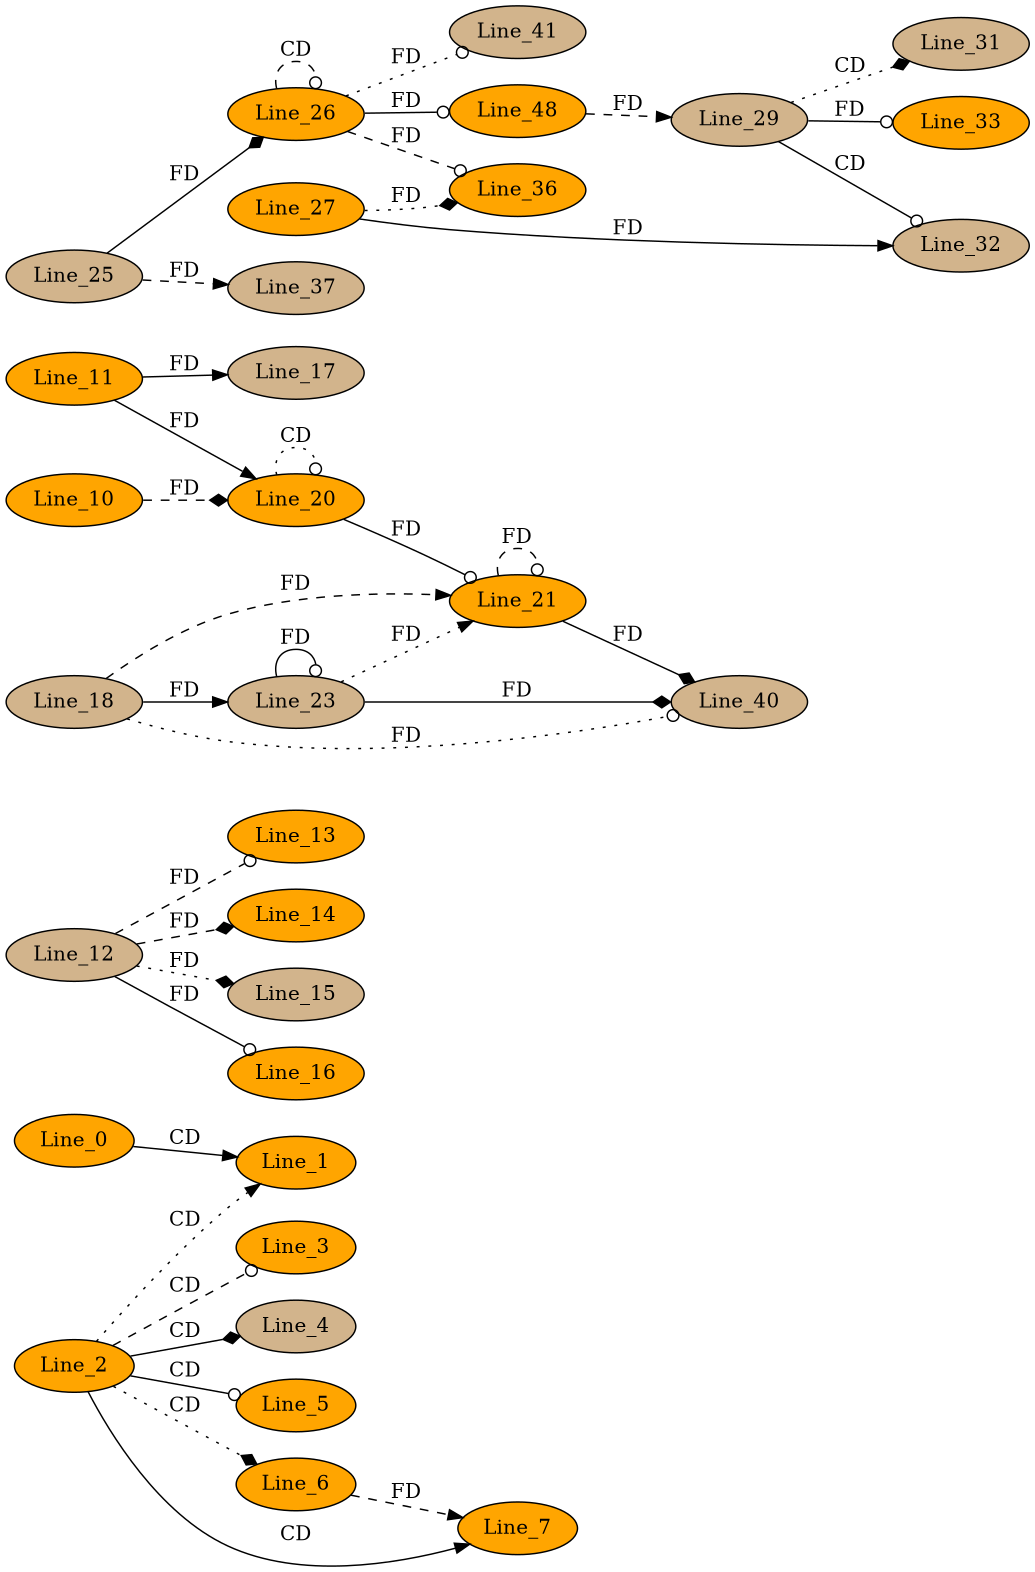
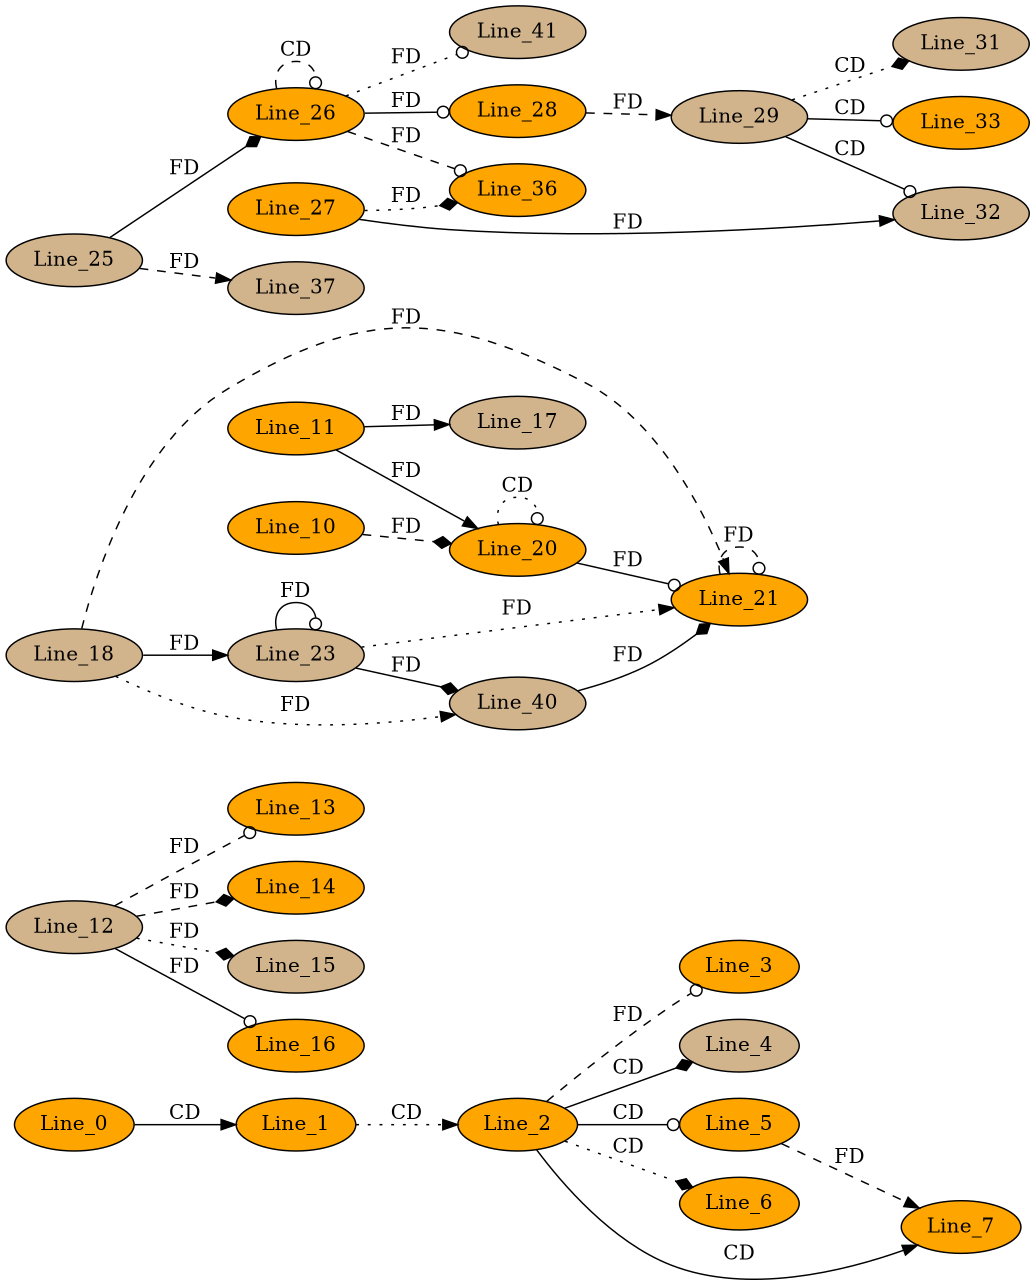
(850, 110) -> (850, 109)
(518, 111) -> (518, 111)
(621, 648) -> (640, 669)
(397, 748) -> (274, 723)
(168, 1263) -> (399, 1125)
(185, 1286) -> (629, 1016)
(400, 1505) -> (844, 1173)
